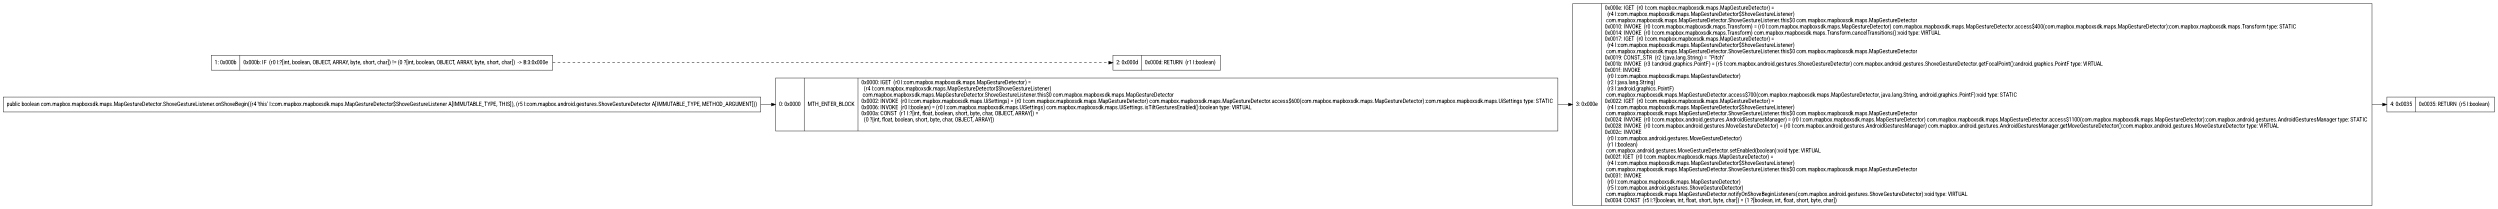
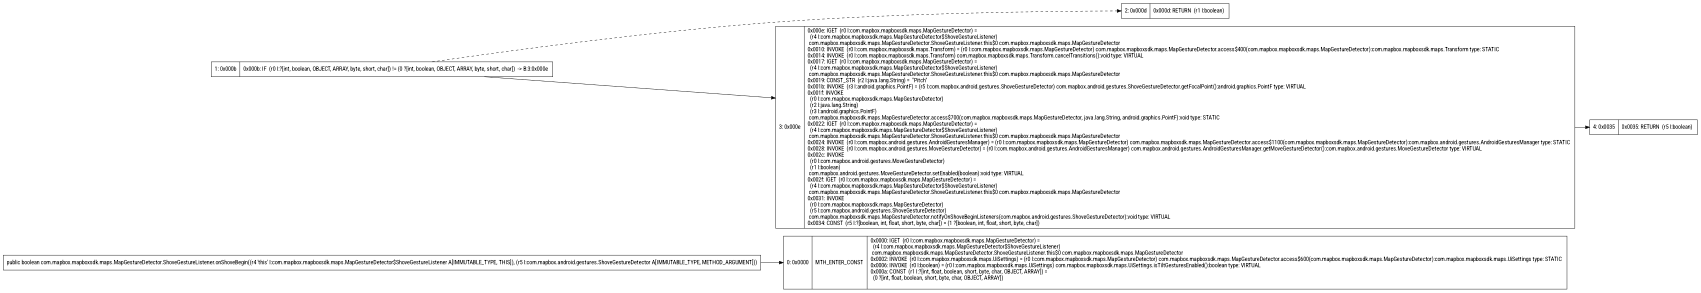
(831, 104) -> (840, 262)
(1563, 105) -> (628, 87)
